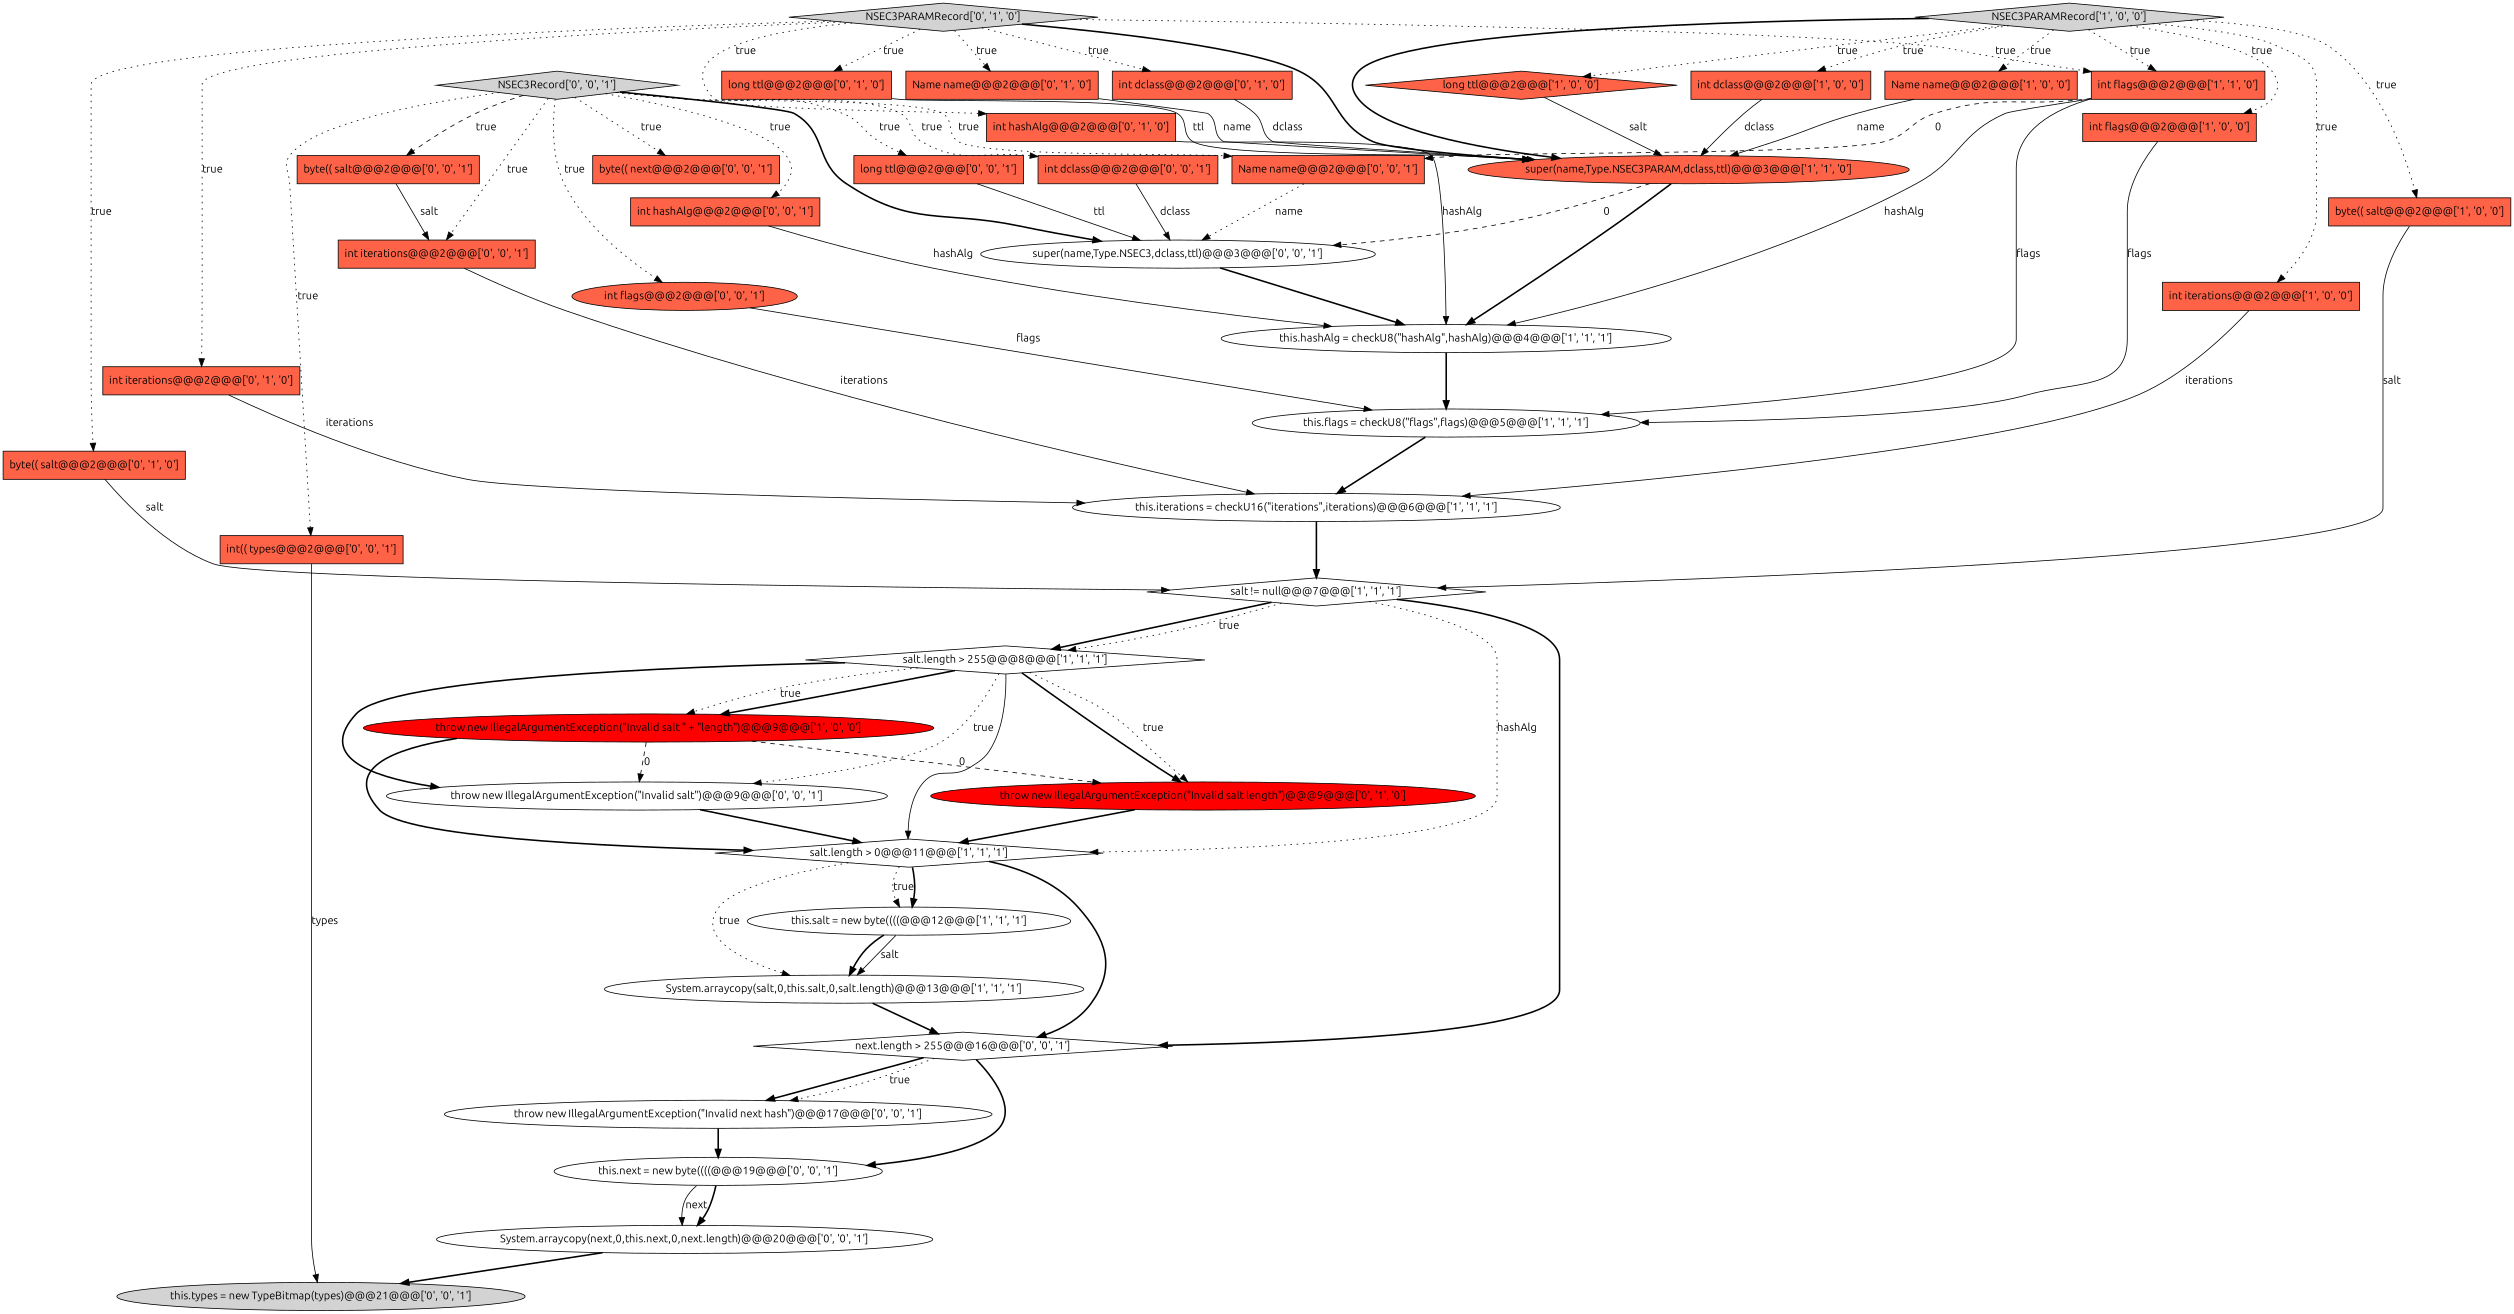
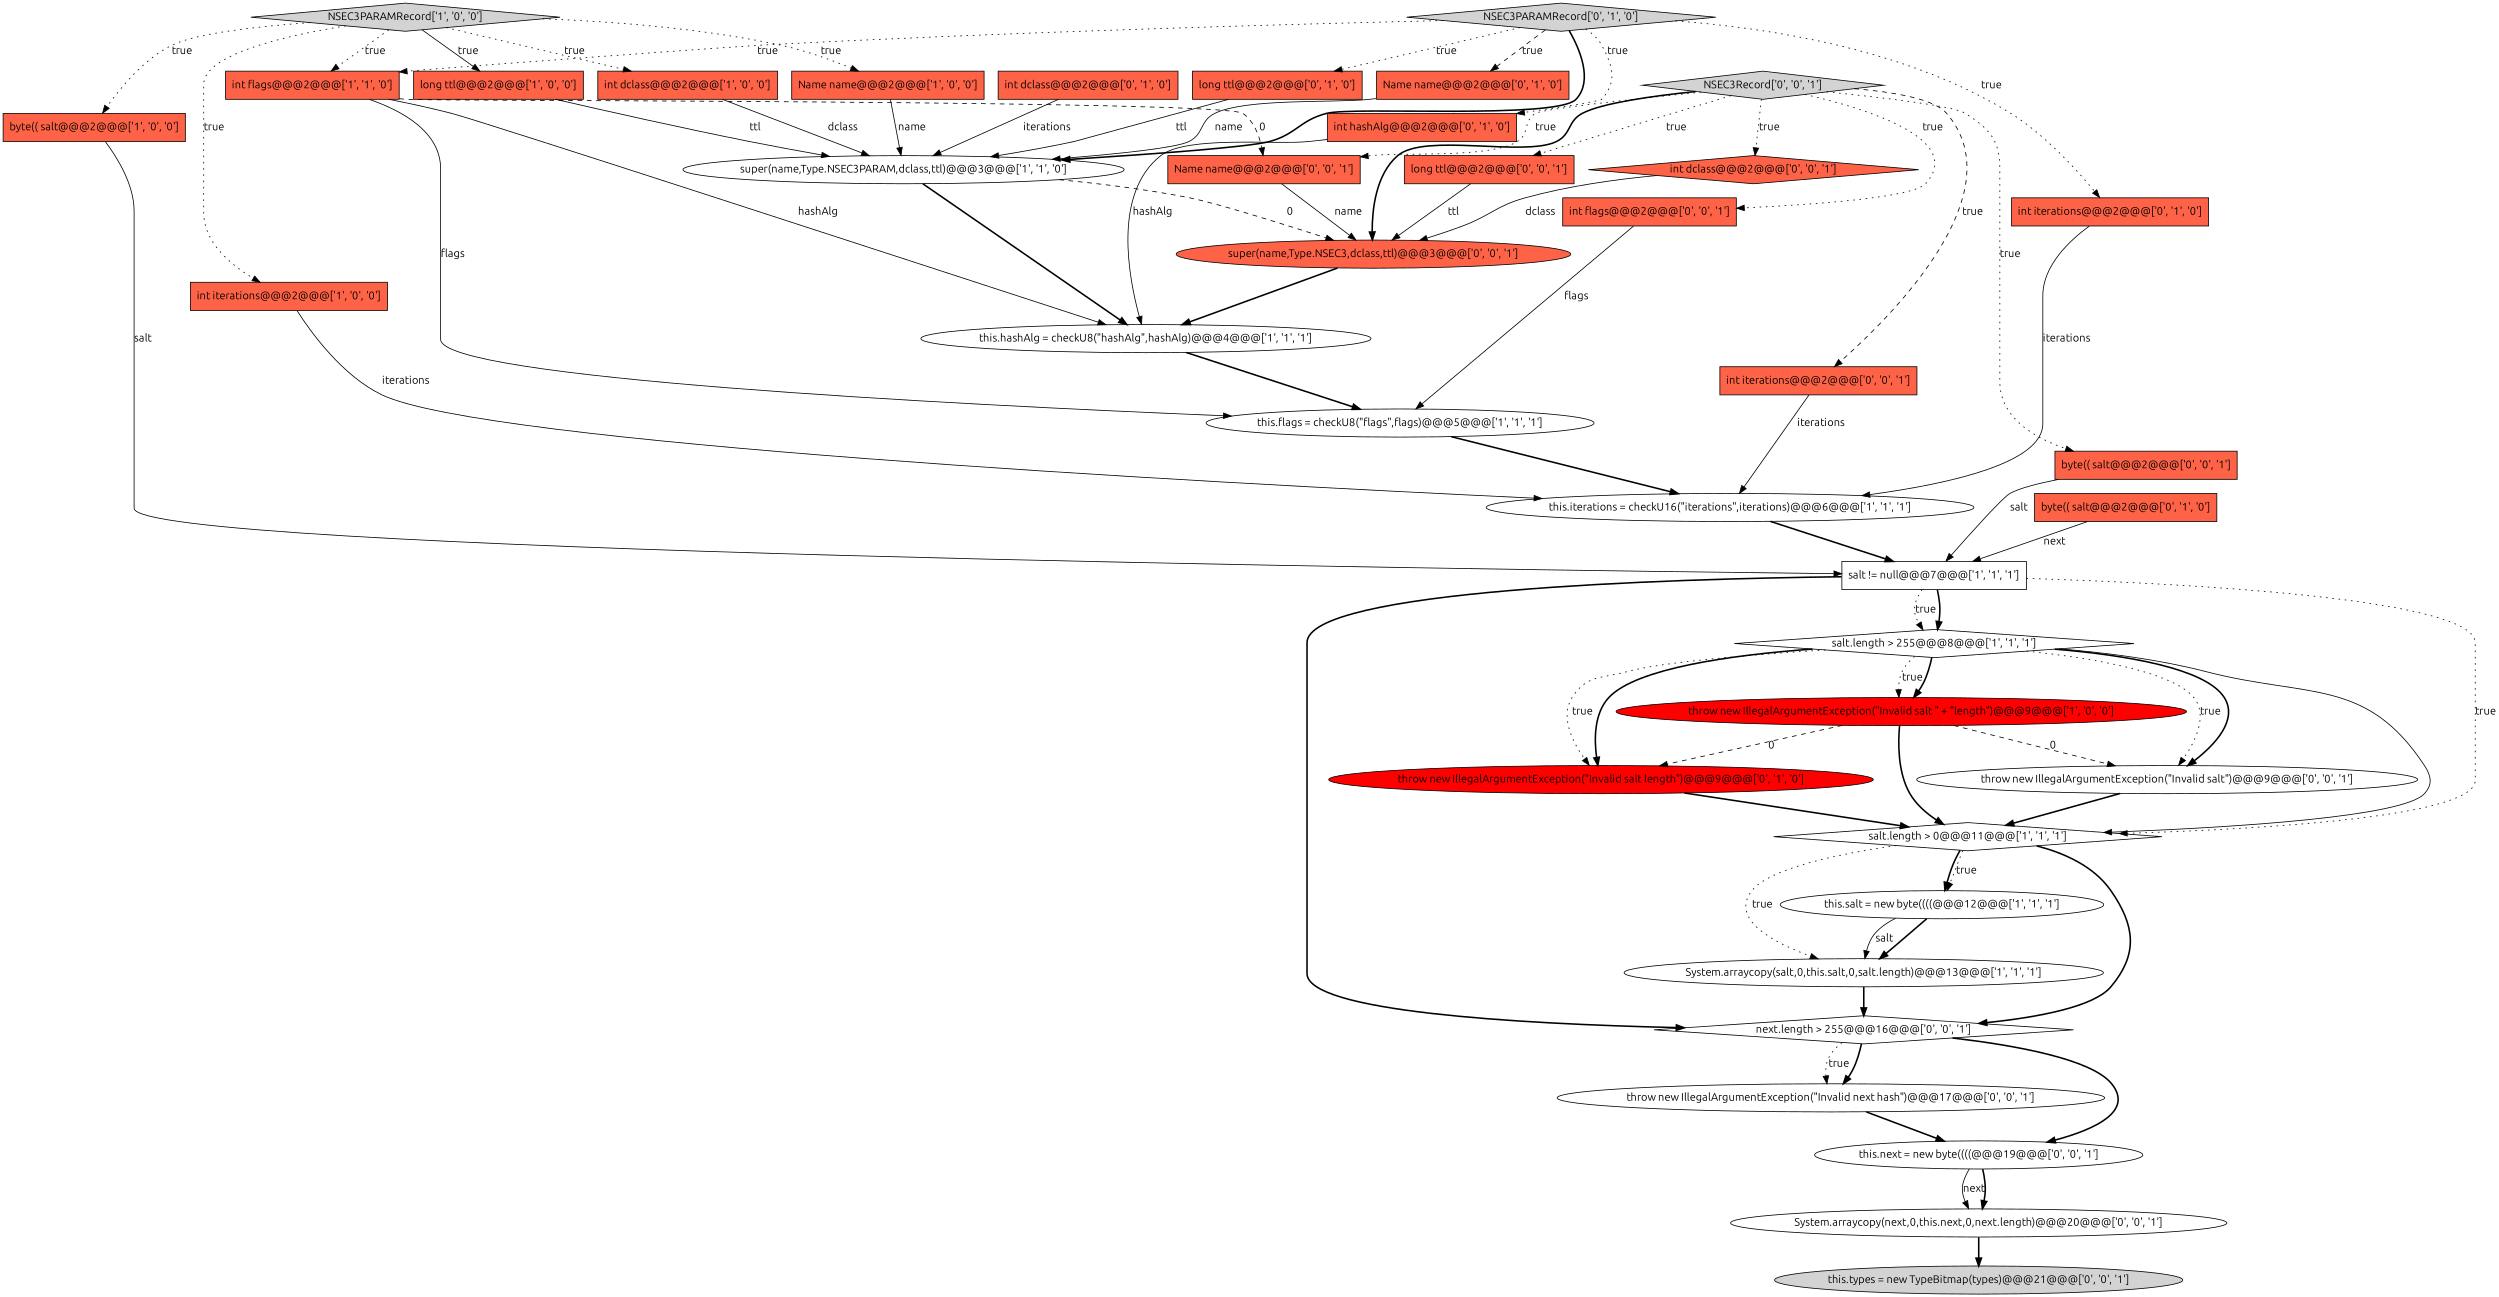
(1523, 35) -> none
(970, 48) -> (1521, 48)
(279, 49) -> none
(1062, 49) -> none
(1798, 50) -> (448, 48)
(1521, 85) -> (498, 85)
(466, 118) -> (2000, 221)
(1288, 127) -> (1047, 127)
(1638, 127) -> (755, 127)
(2170, 127) -> none
(500, 166) -> (1959, 207)
(686, 170) -> none
(1128, 170) -> (1754, 170)
(1689, 170) -> (904, 170)
(410, 208) -> (1997, 505)
(1257, 210) -> (1316, 210)
(725, 212) -> none
(1178, 254) -> (1373, 254)
(685, 296) -> (1650, 212)
(155, 507) -> (2055, 541)
(312, 550) -> none
(1316, 592) -> (1934, 576)
(1517, 728) -> (2486, 712)
